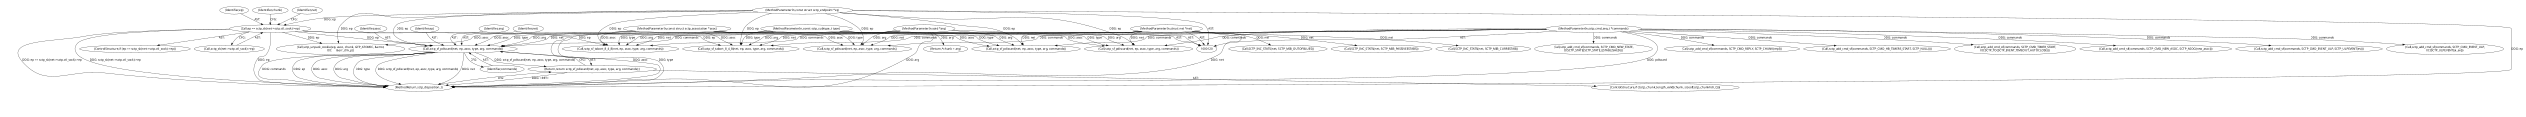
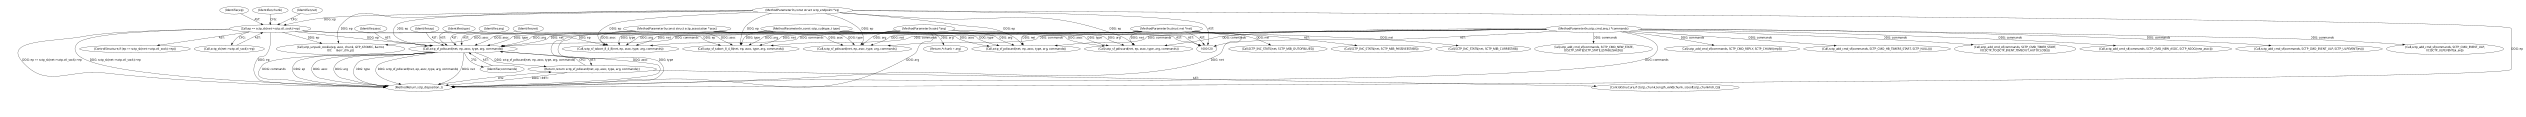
none -> (459, 29)
(1307, 38) -> (1307, 38)
(1657, 60) -> (1657, 60)
